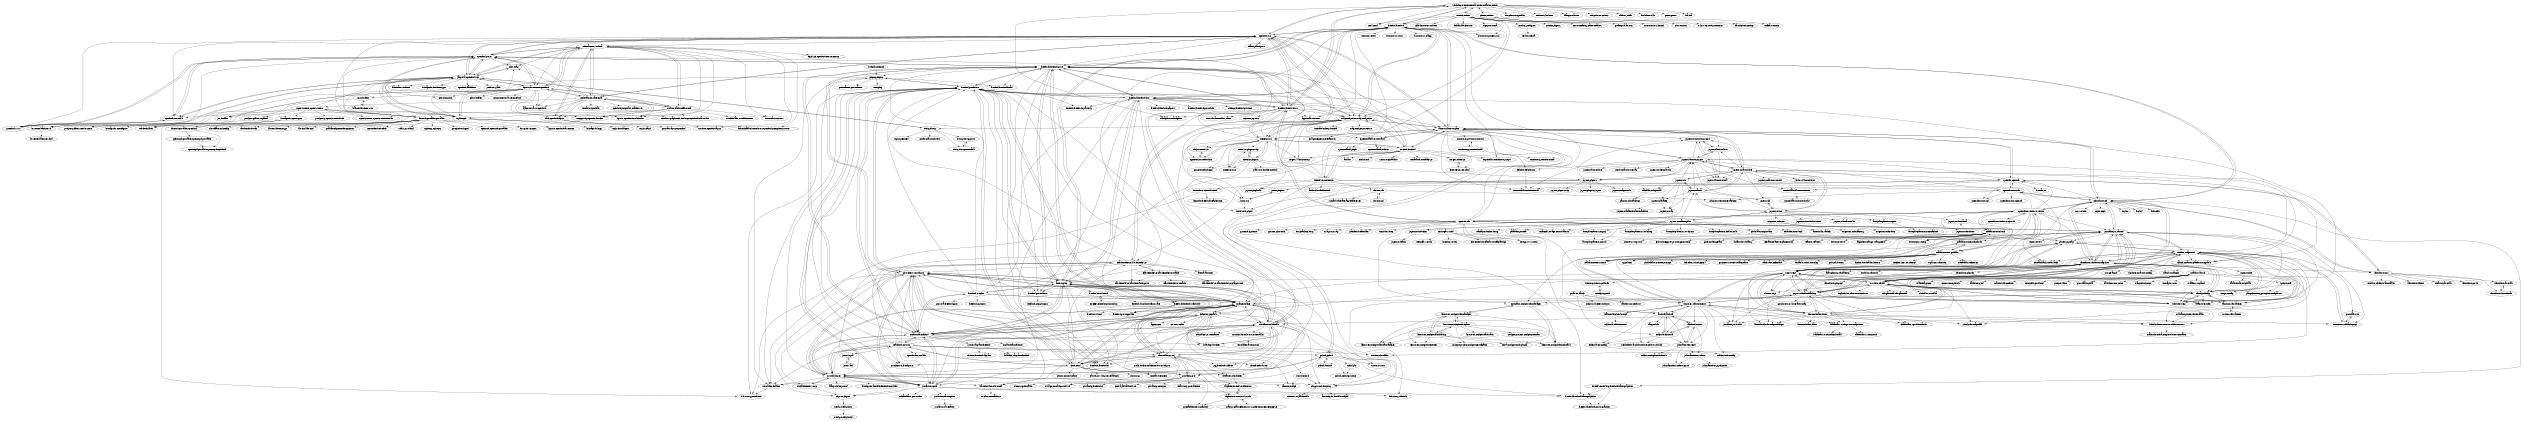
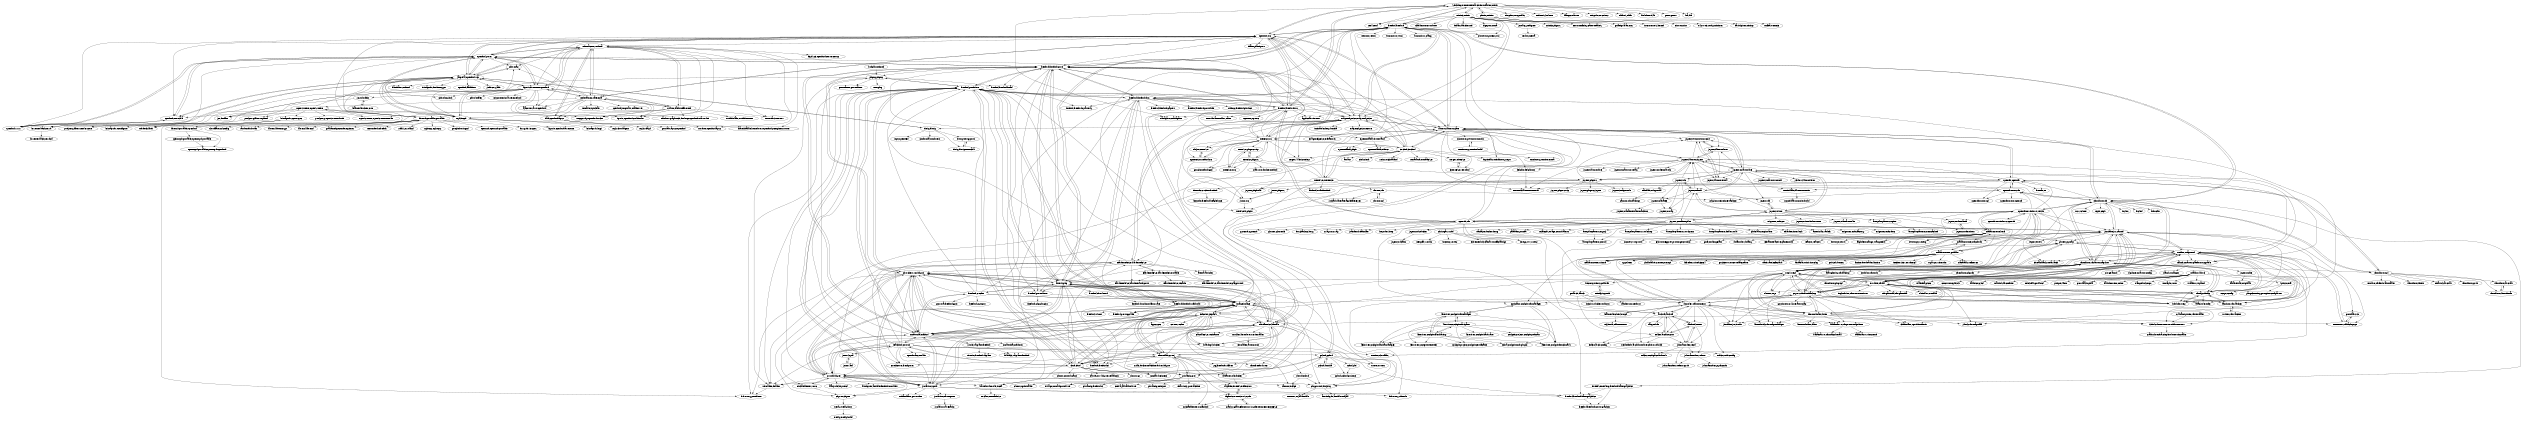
(1626, 170) -> (1626, 170)
(2005, 228) -> (1960, 226)
(1104, 304) -> none
(1665, 335) -> (1665, 335)
